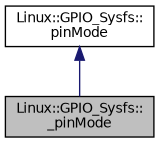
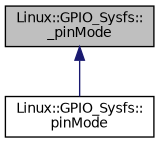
(80, 79) -> (80, 79)
